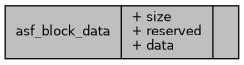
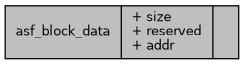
(154, 46) -> (154, 46)
